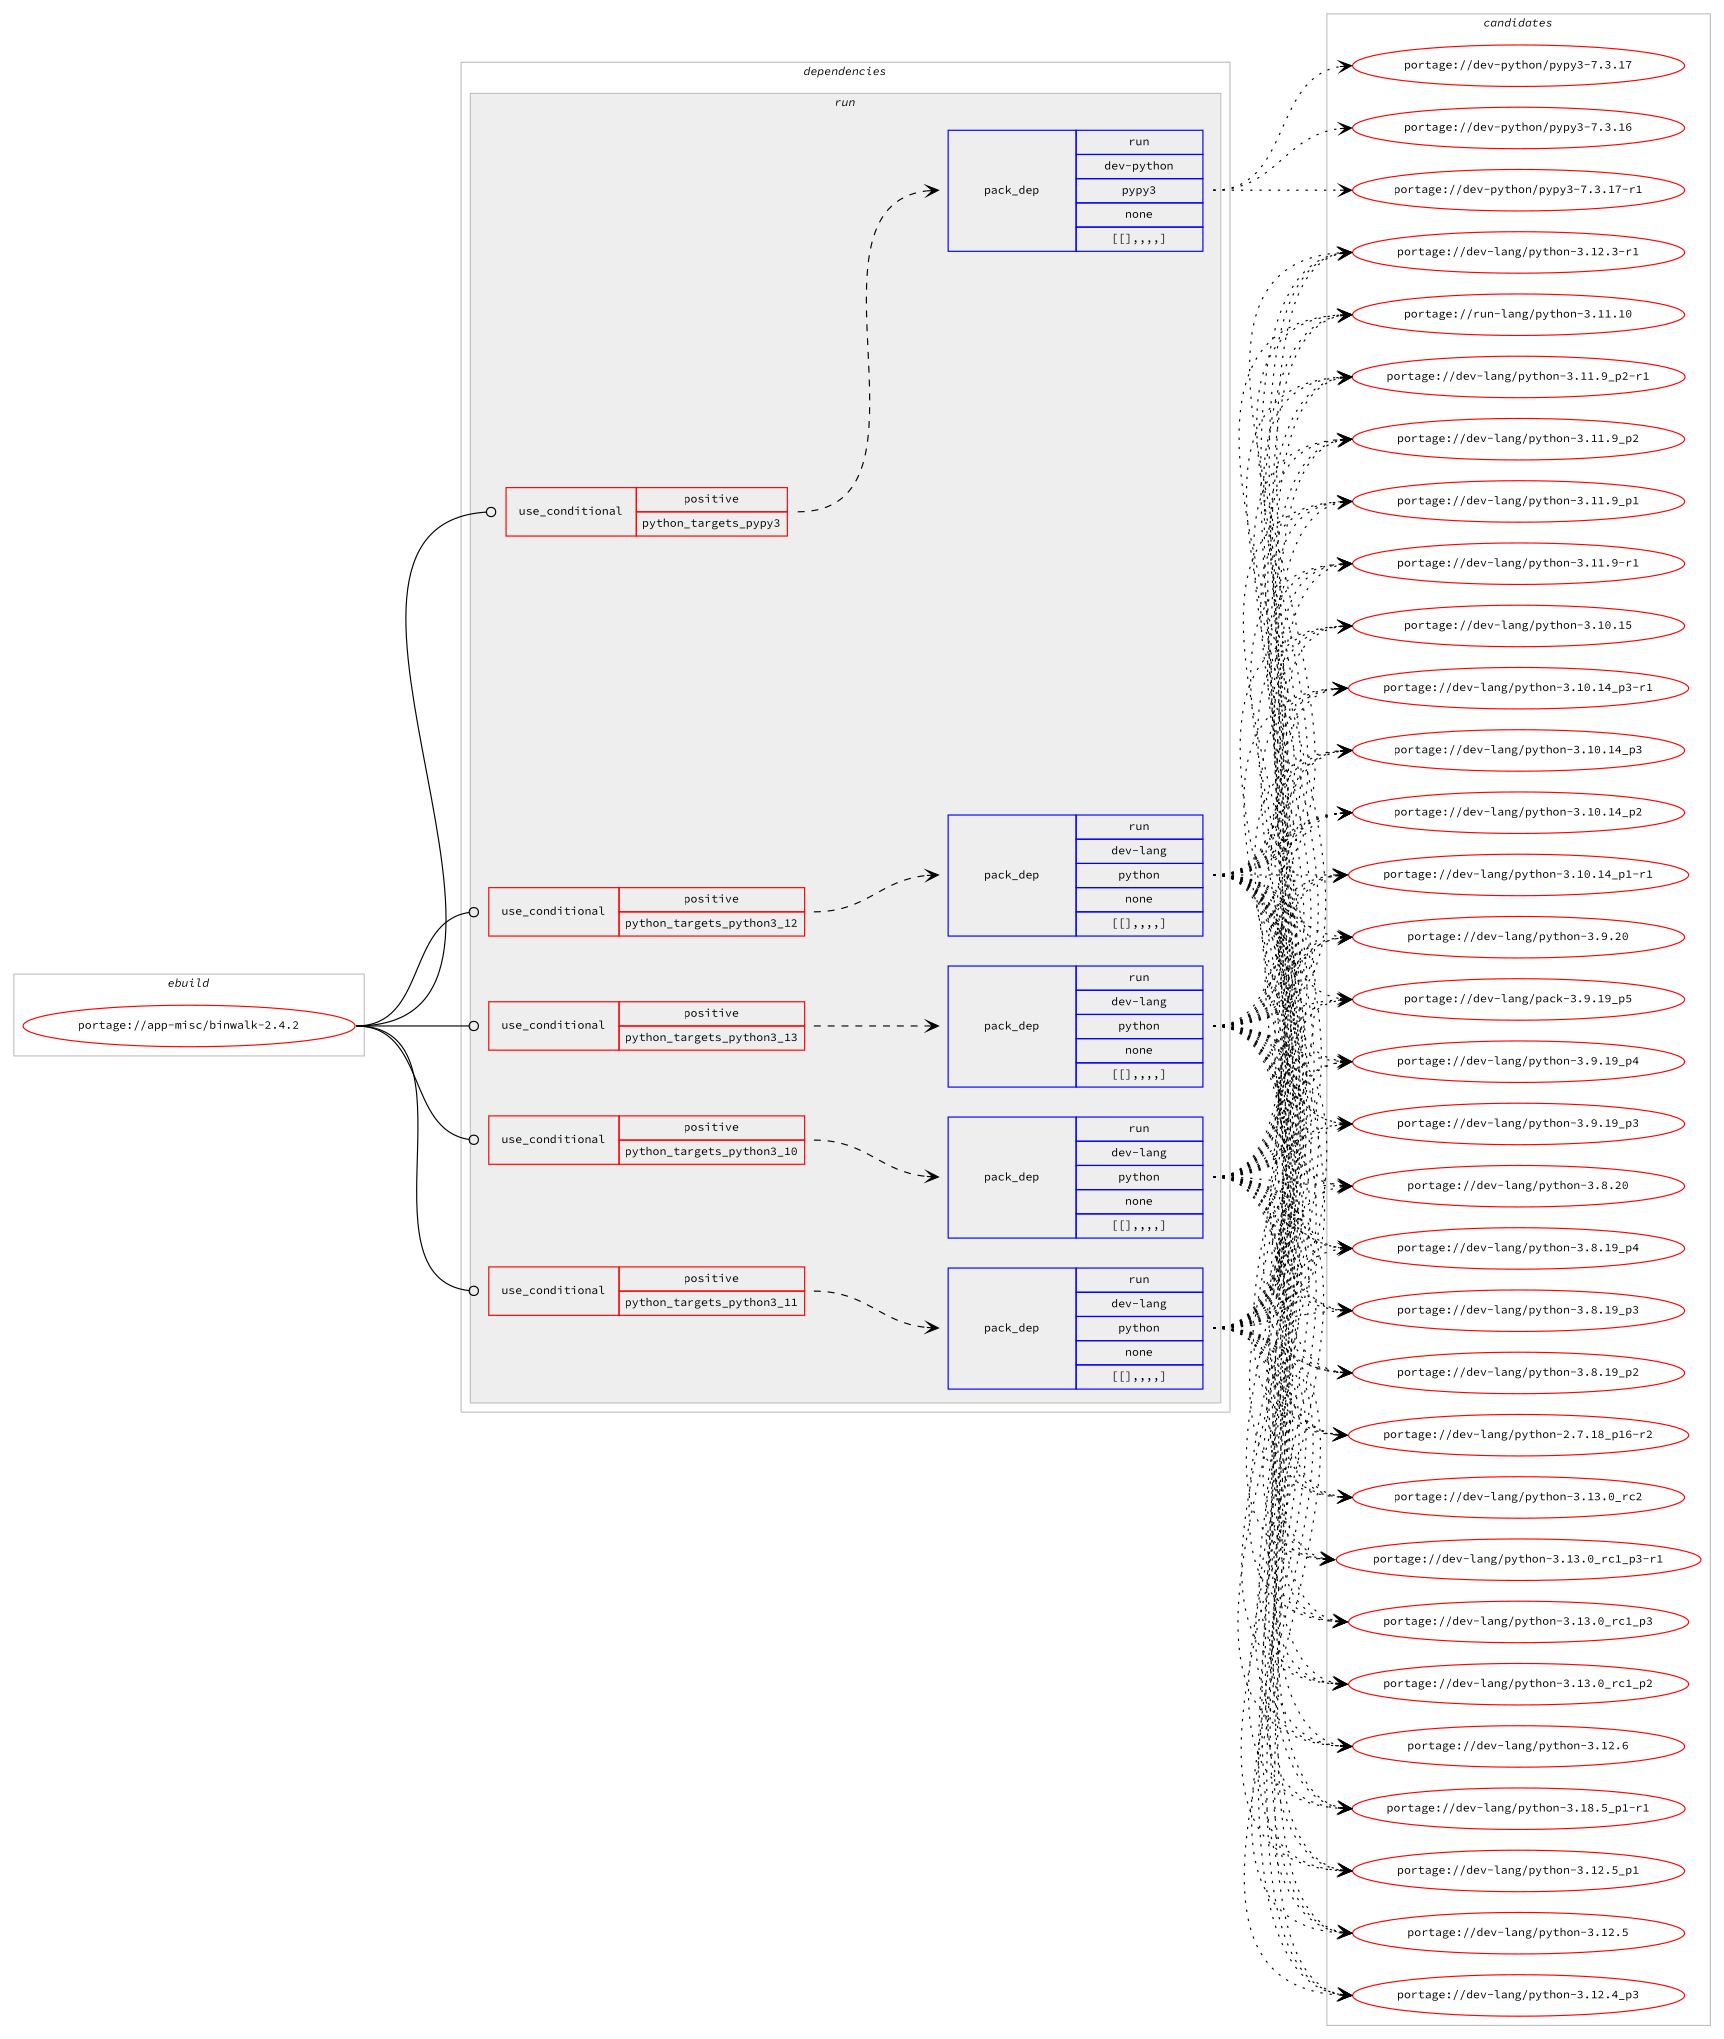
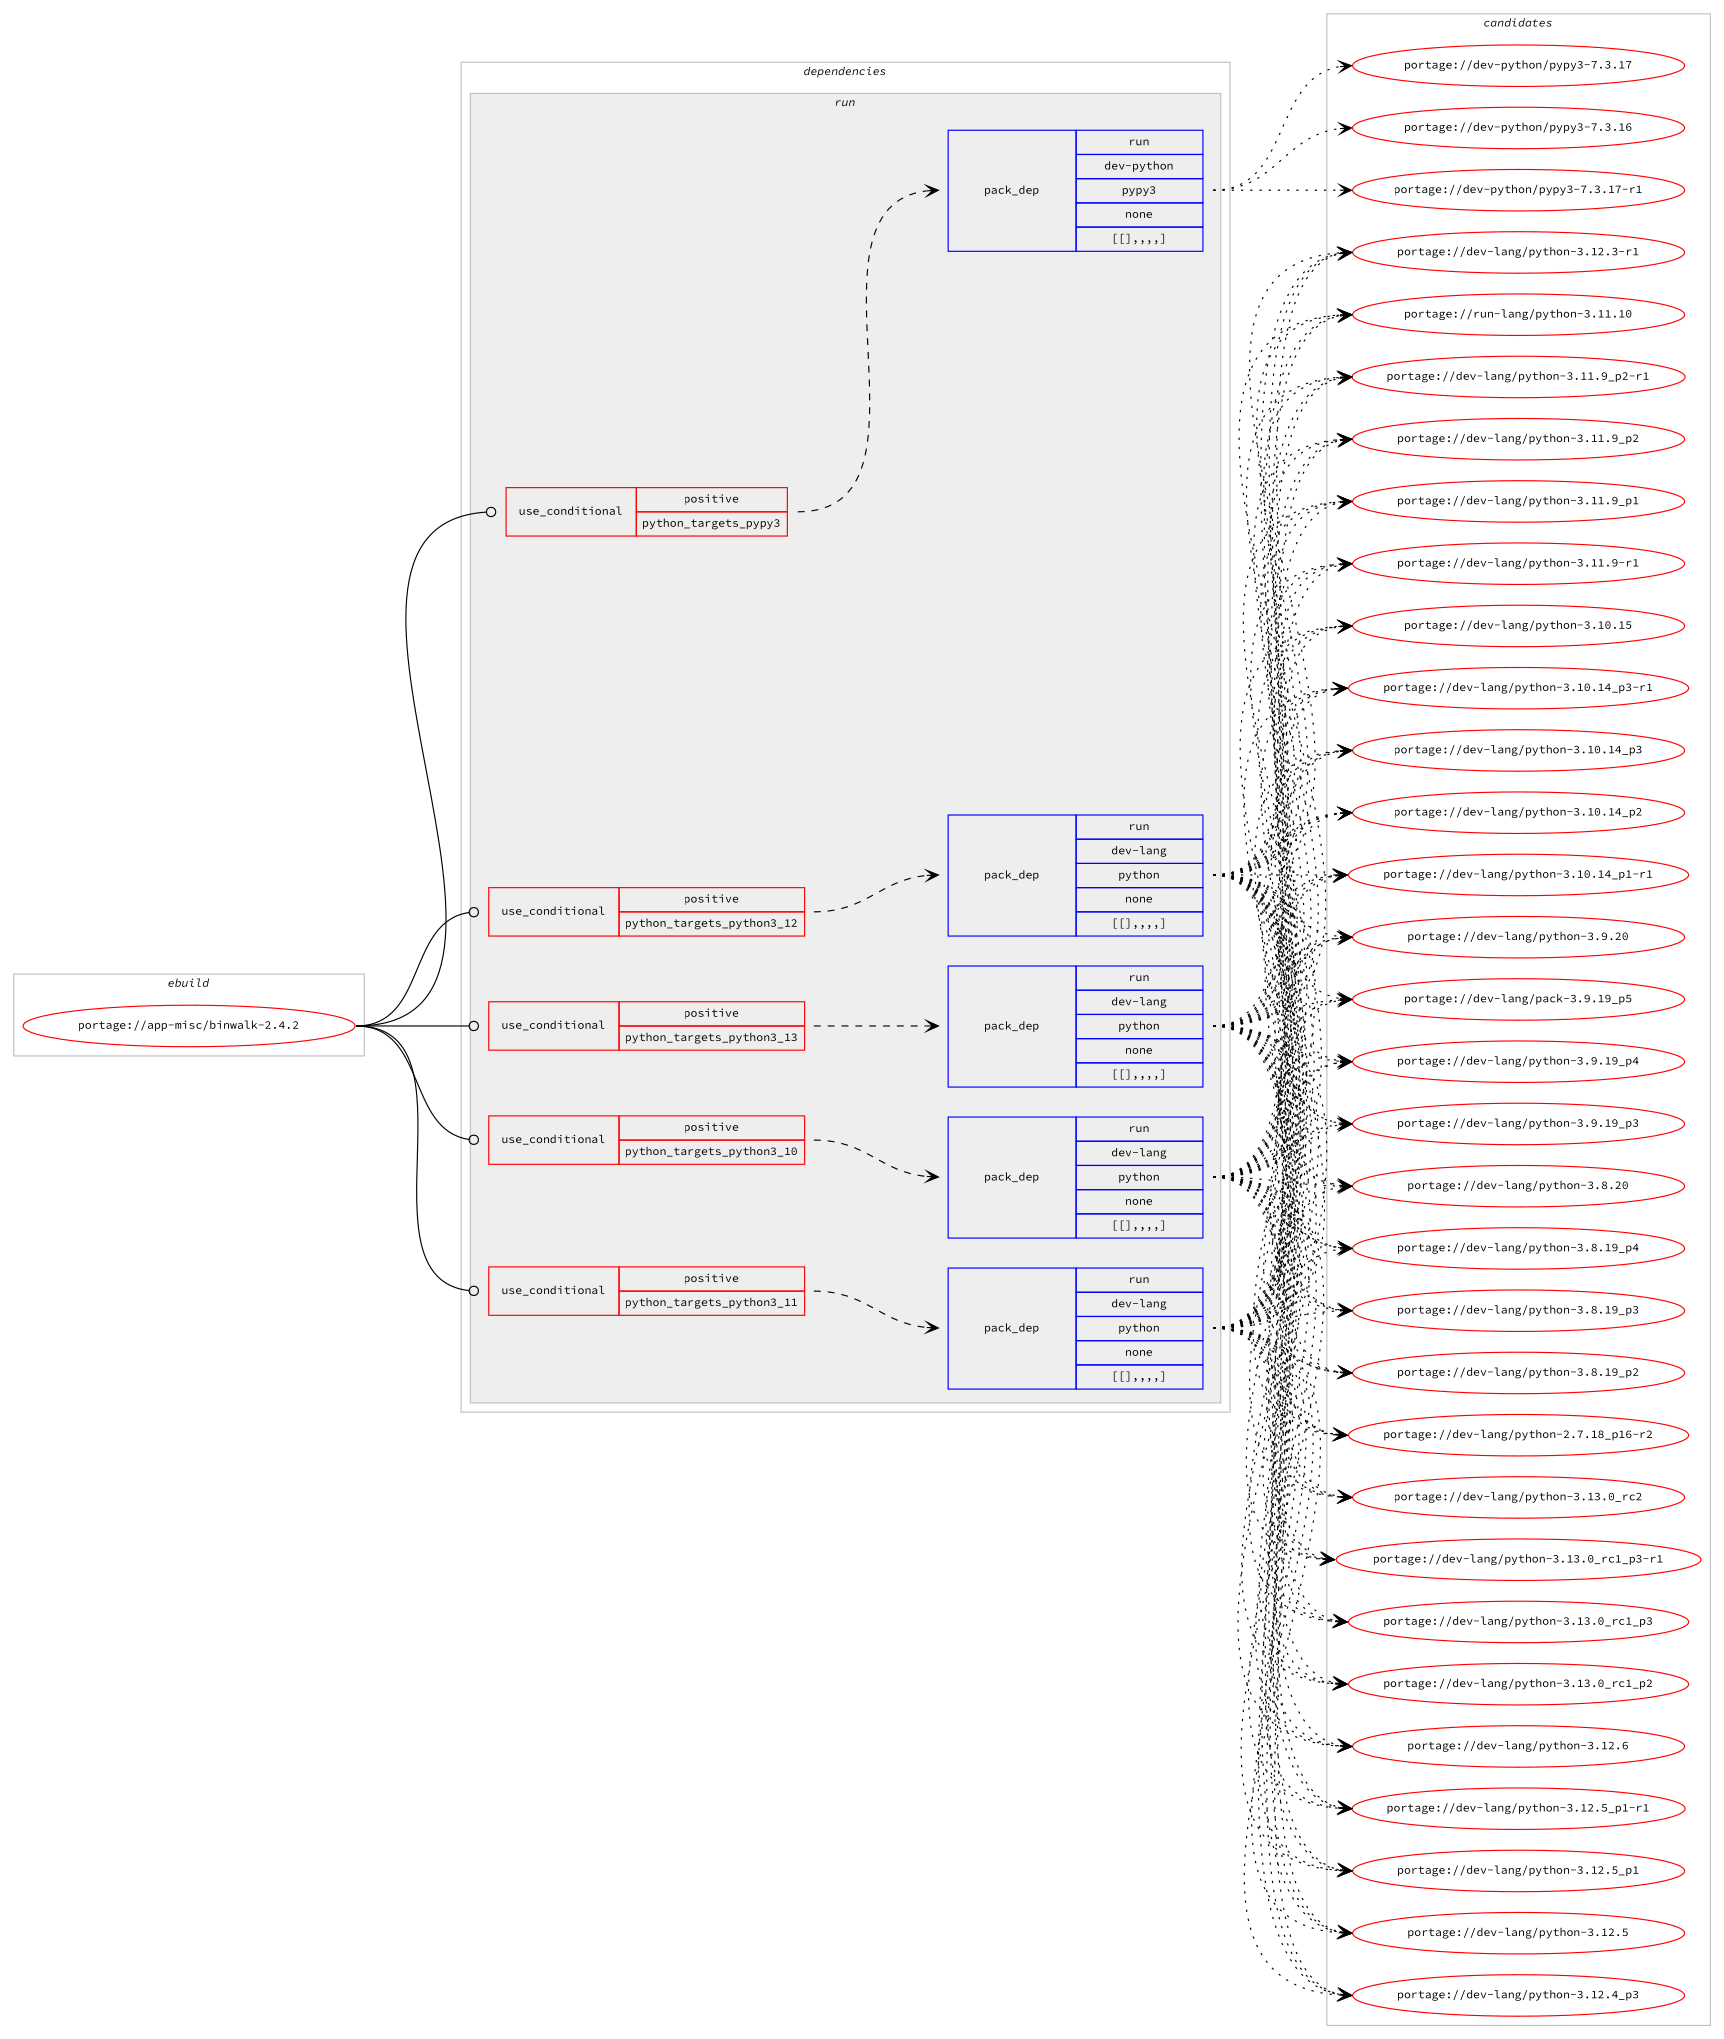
(1519, 1809) -> (1519, 1809)
